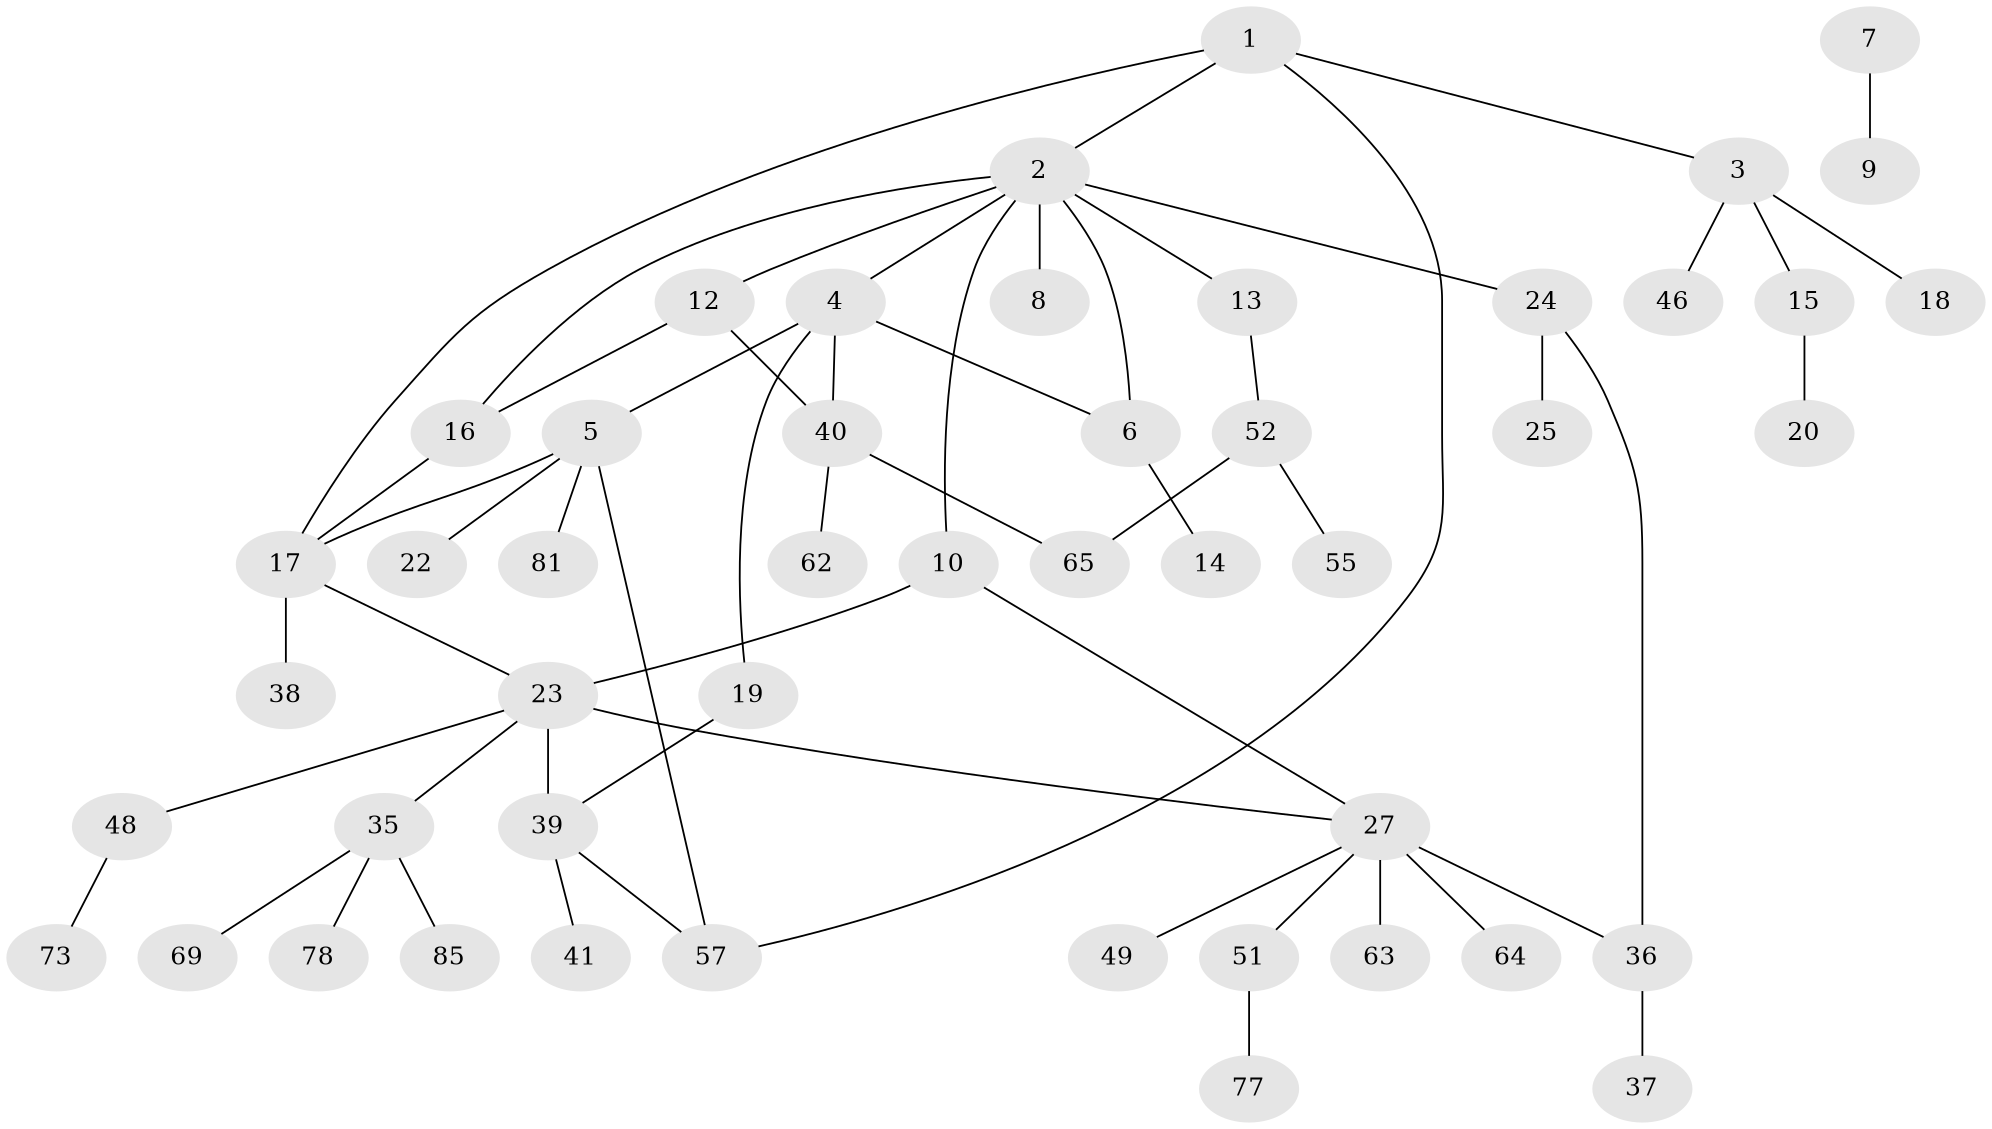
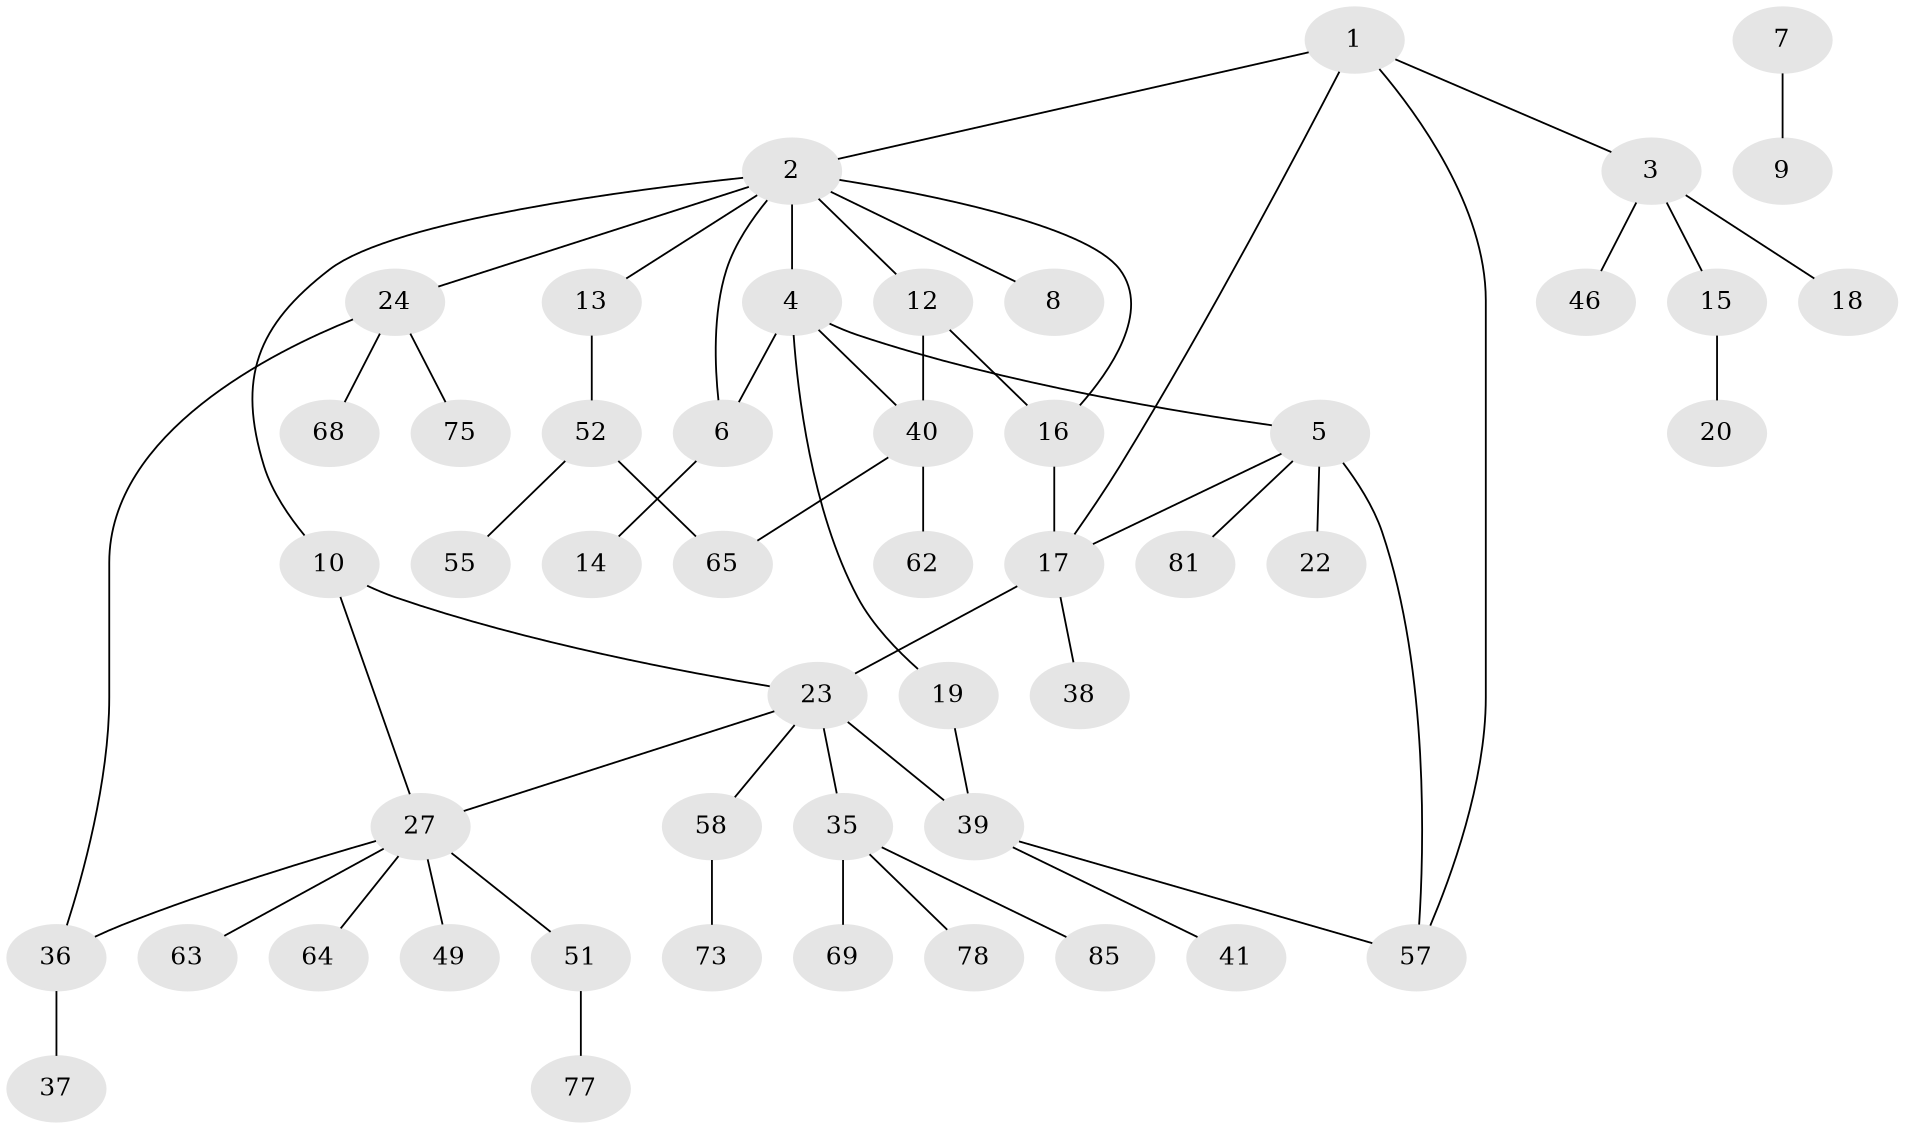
none -> (330, 433)
(1542, 433) -> (461, 433)
(122, 827) -> (712, 827)
